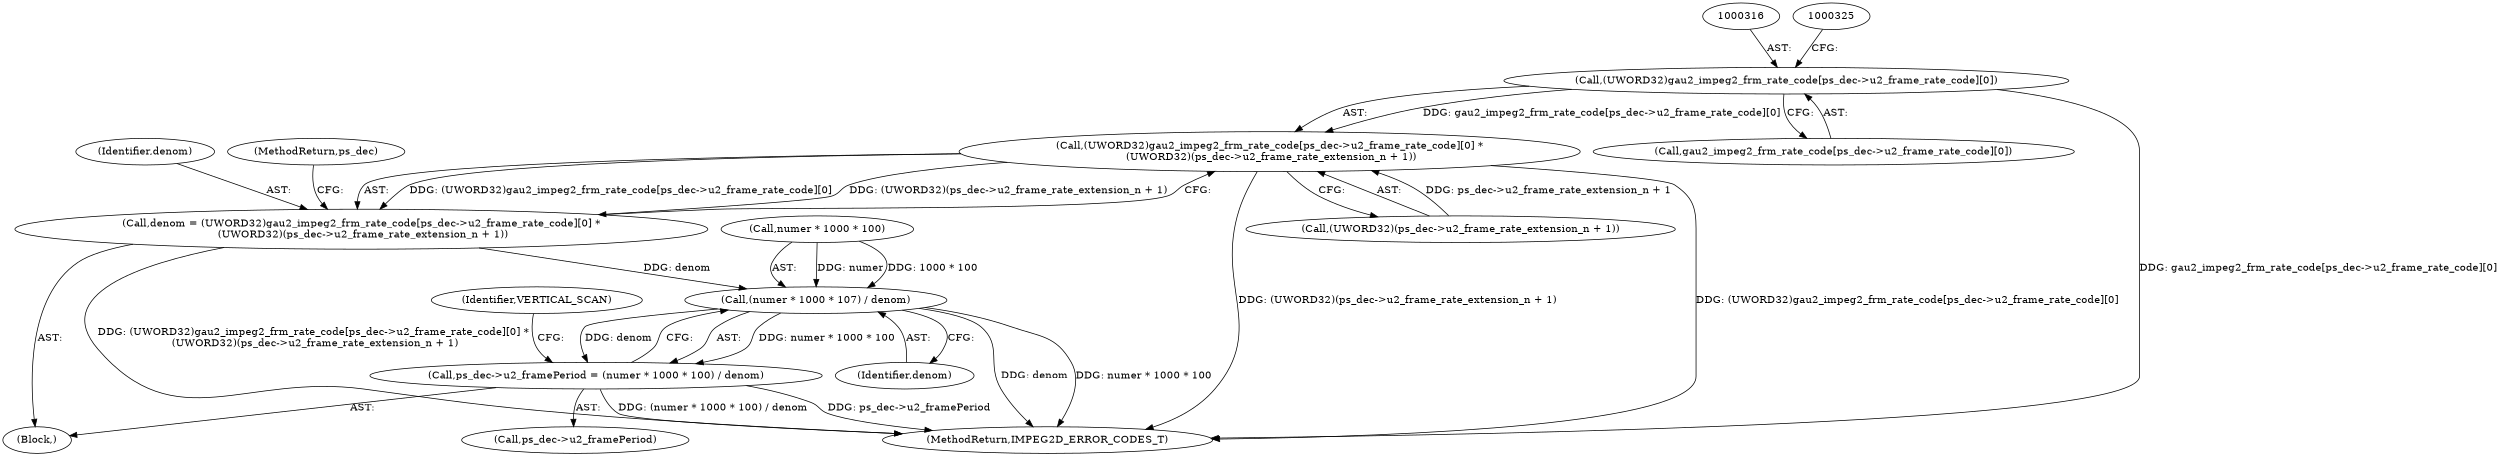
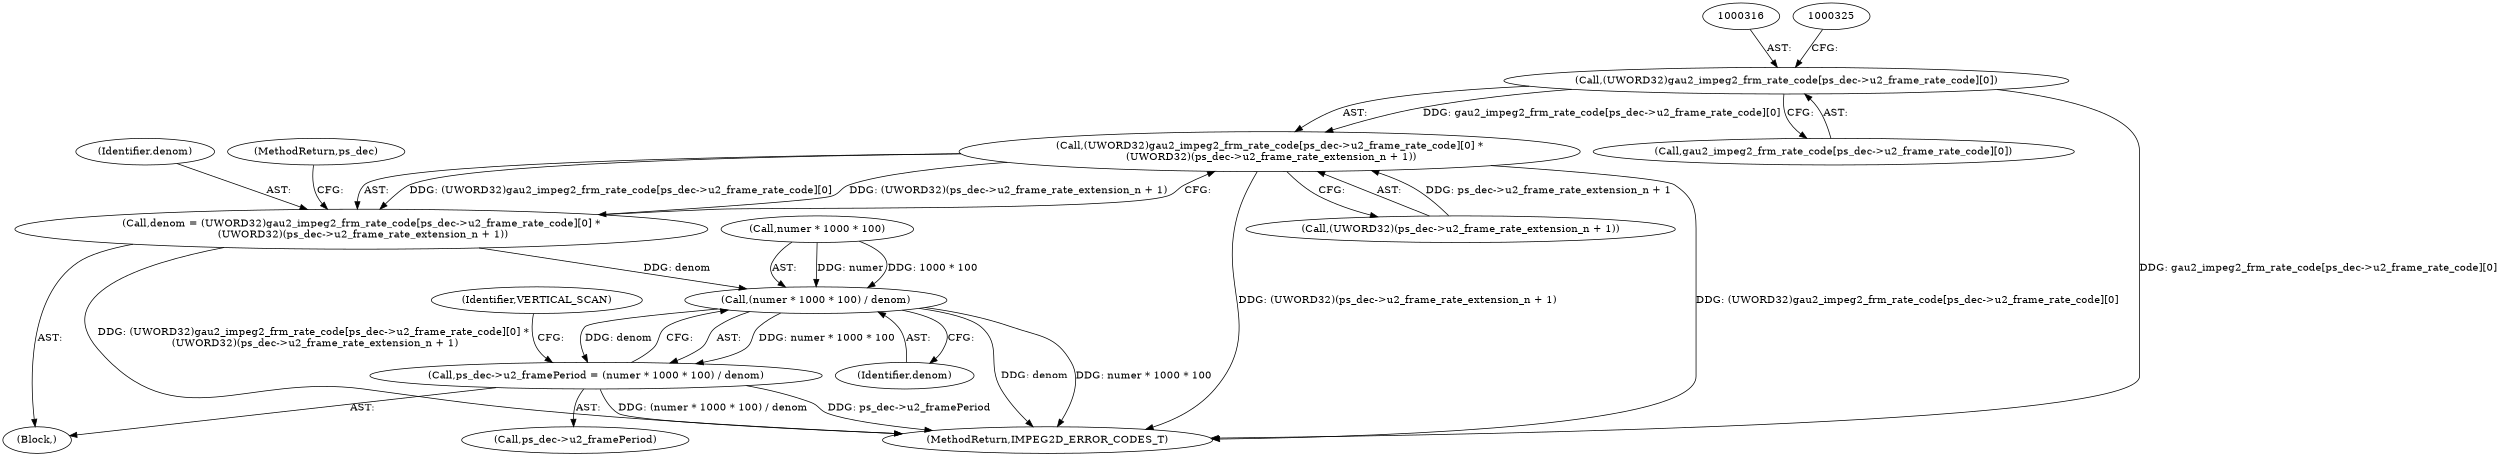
(816, 300) -> (816, 300)
